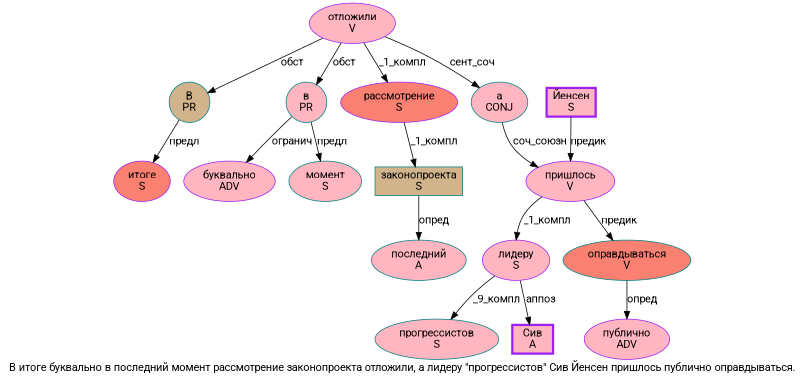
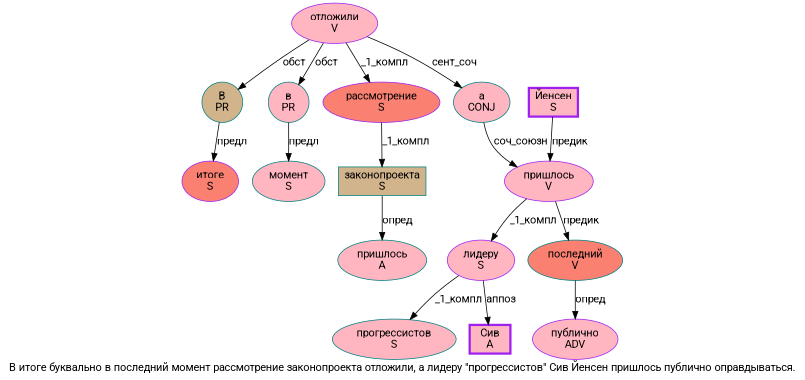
(230, 181) -> none
(419, 260) -> (382, 260)
(627, 260) -> (575, 260)
(497, 300) -> (459, 300)
